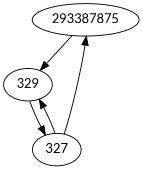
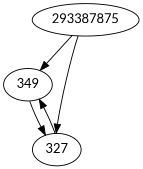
(28, 85) -> (28, 85)
(76, 90) -> (66, 80)
